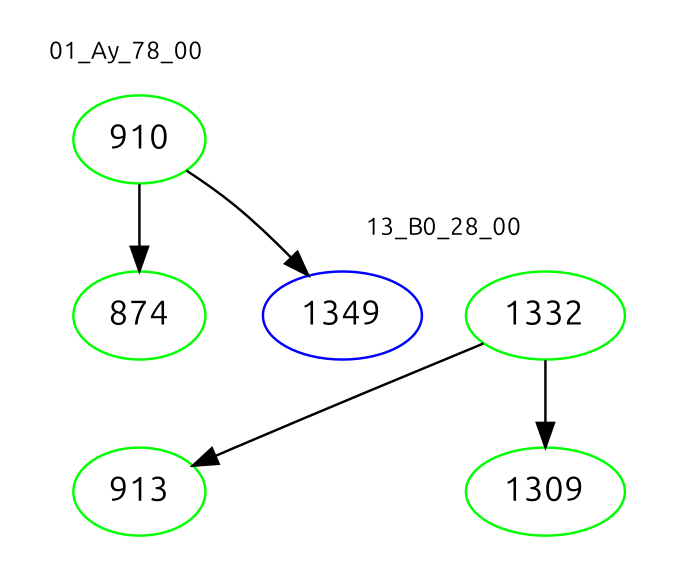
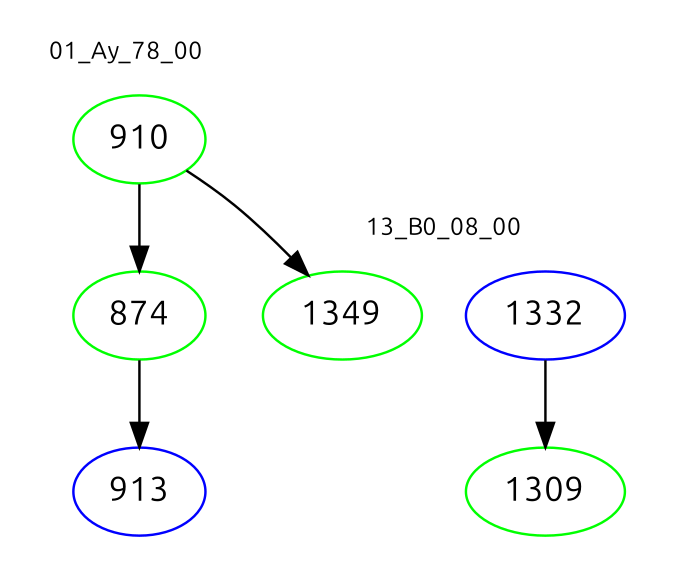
(444, 229) -> (444, 229)
(342, 316) -> (342, 316)
(545, 316) -> (545, 316)
(349, 399) -> (139, 392)
(139, 492) -> (139, 492)
